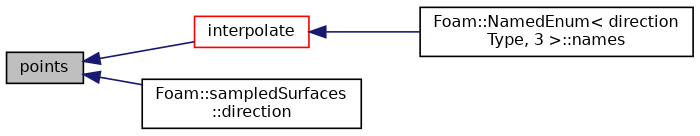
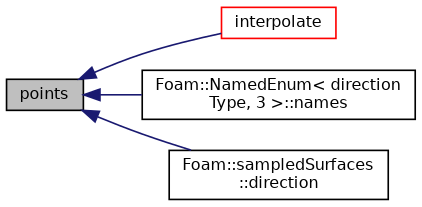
(373, 32) -> (121, 95)
